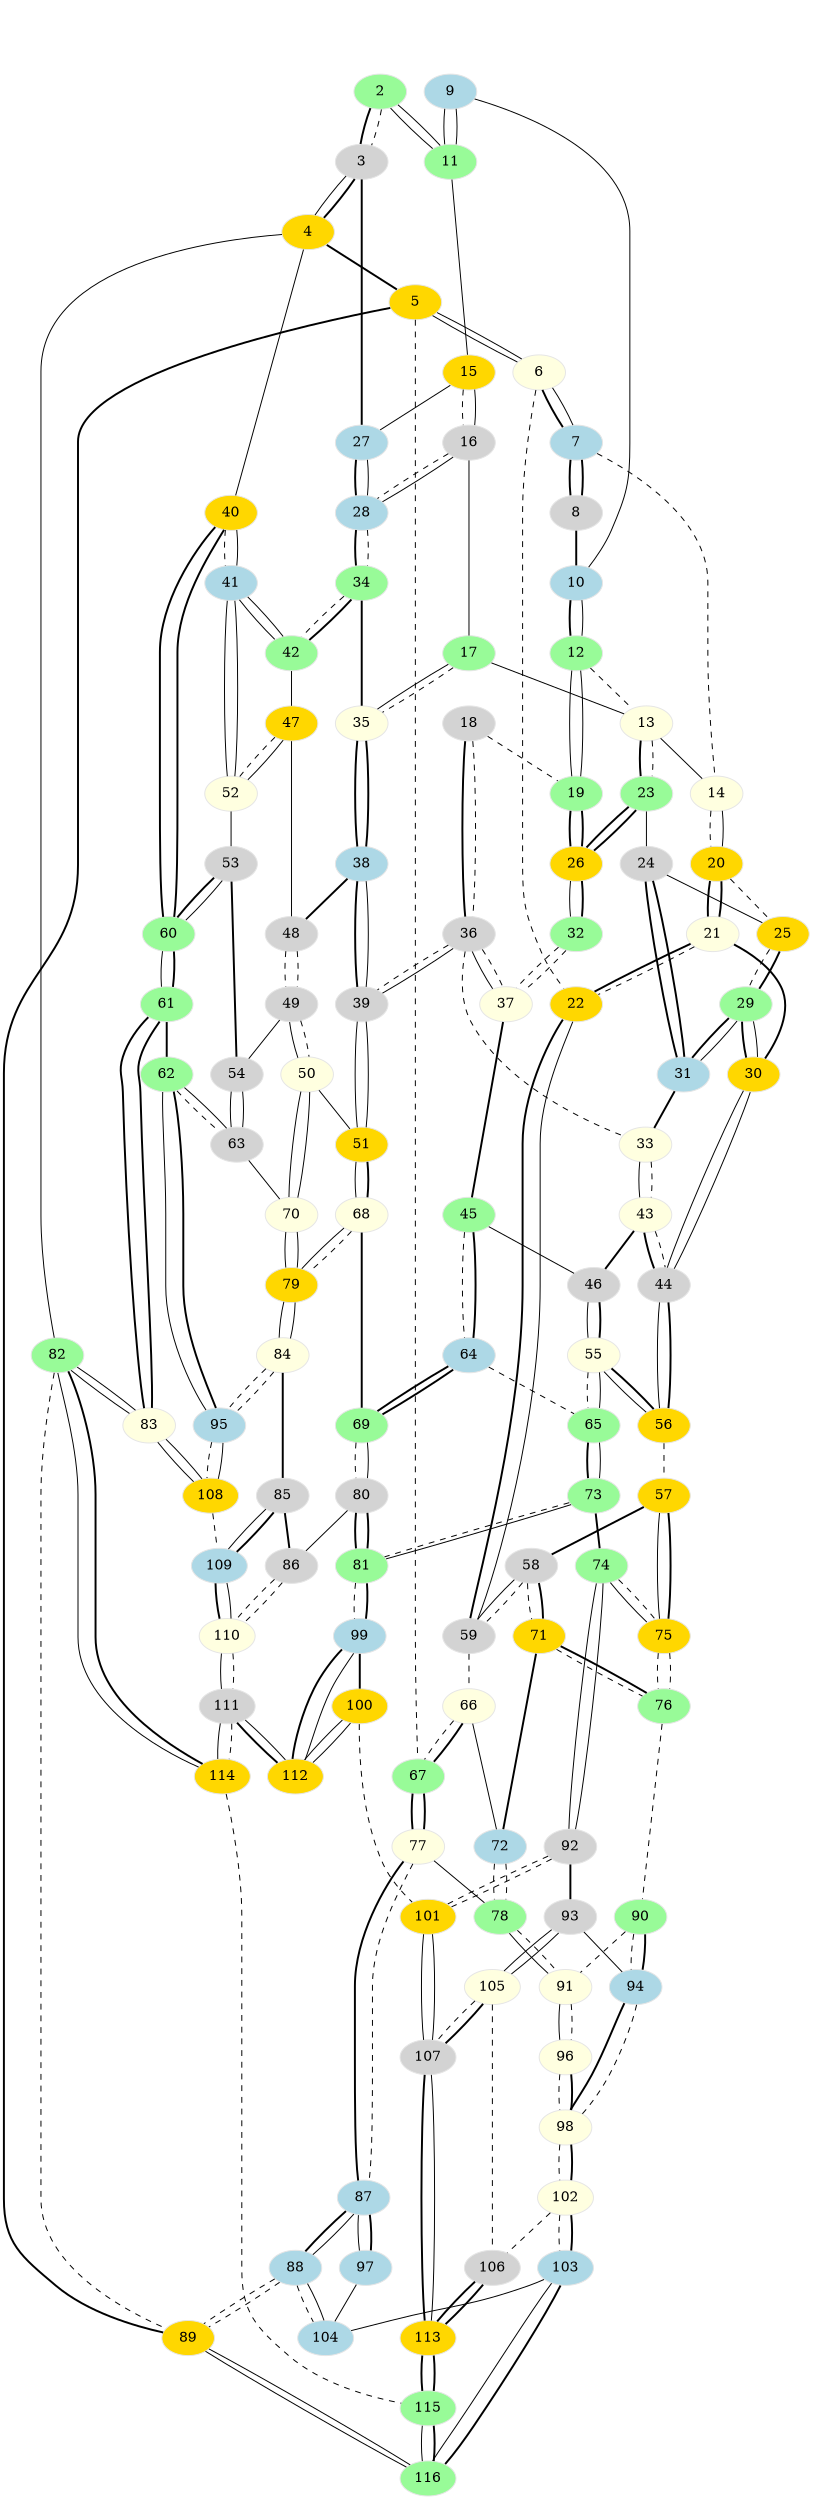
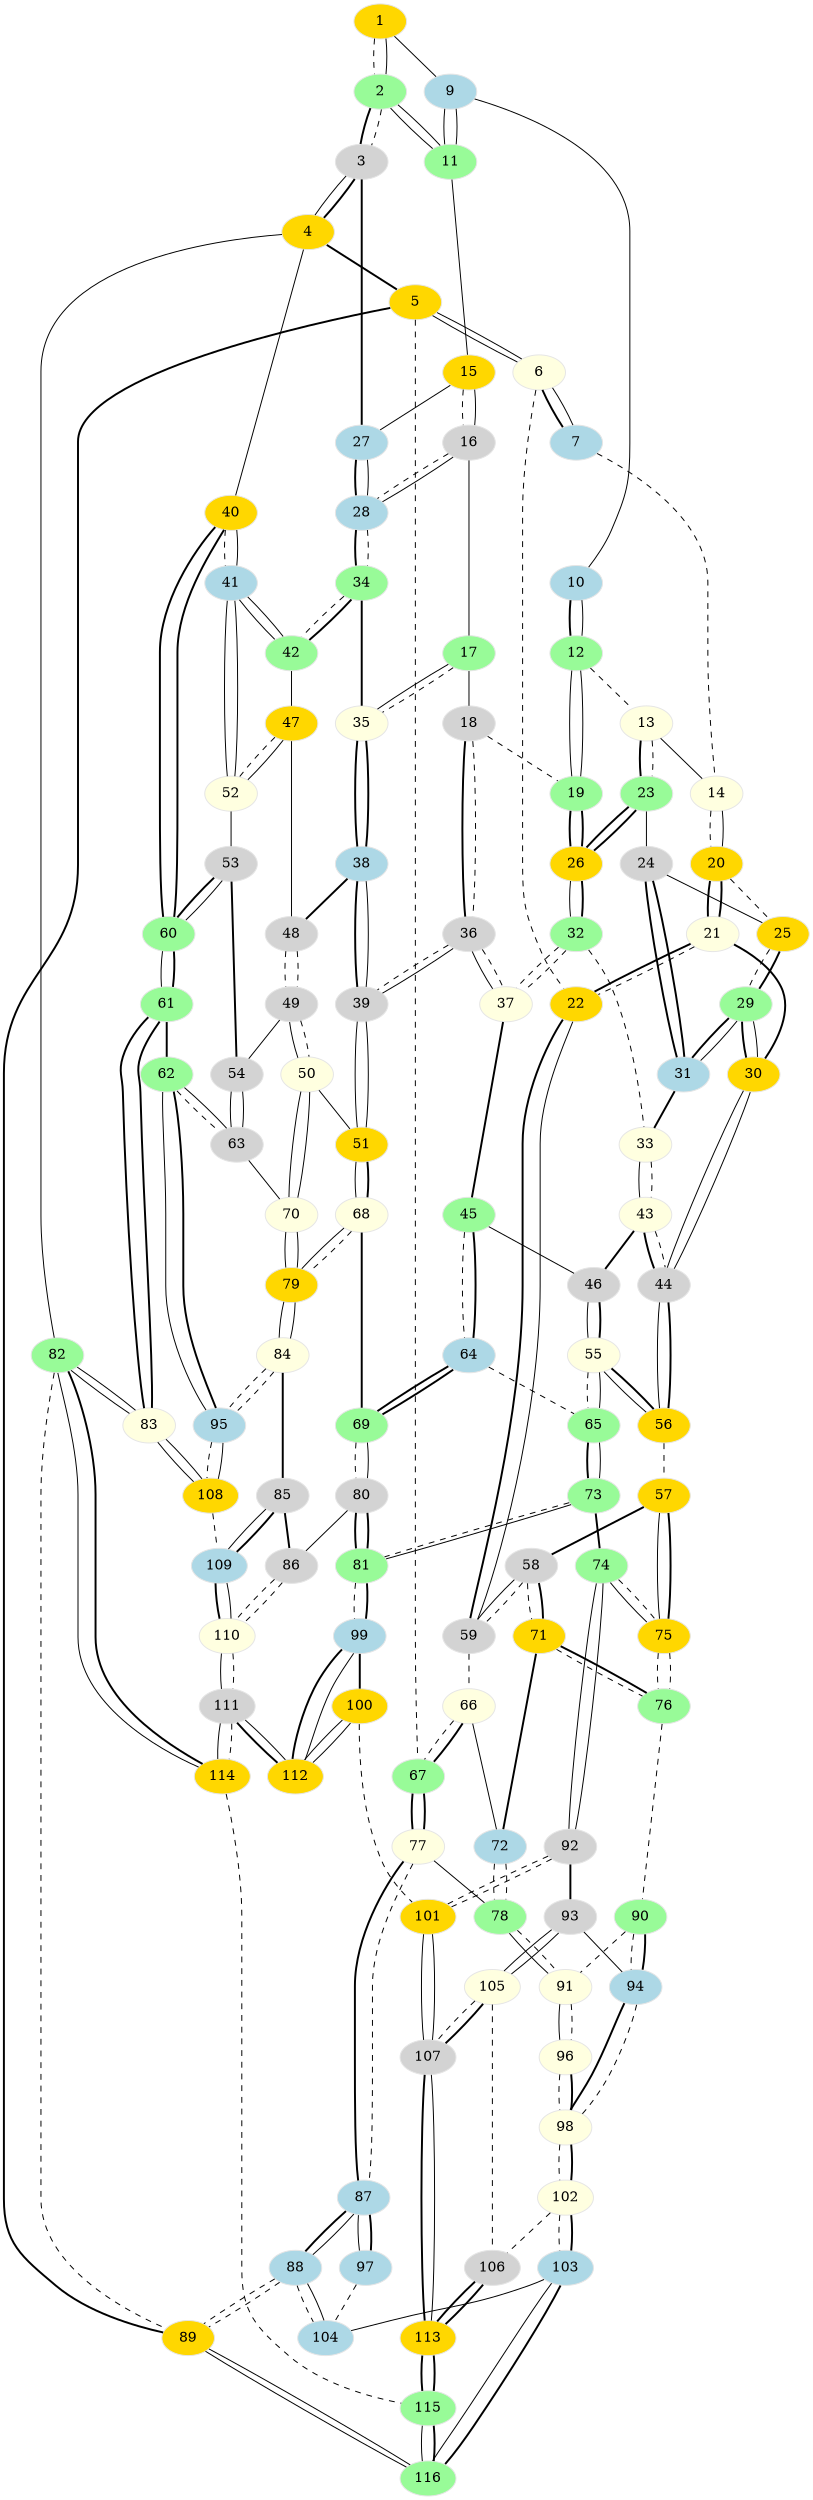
none -> (380, 21)
(576, 513) -> none
(558, 688) -> (469, 688)
(509, 1069) -> (627, 1035)
(346, 2303) -> (346, 2303)
